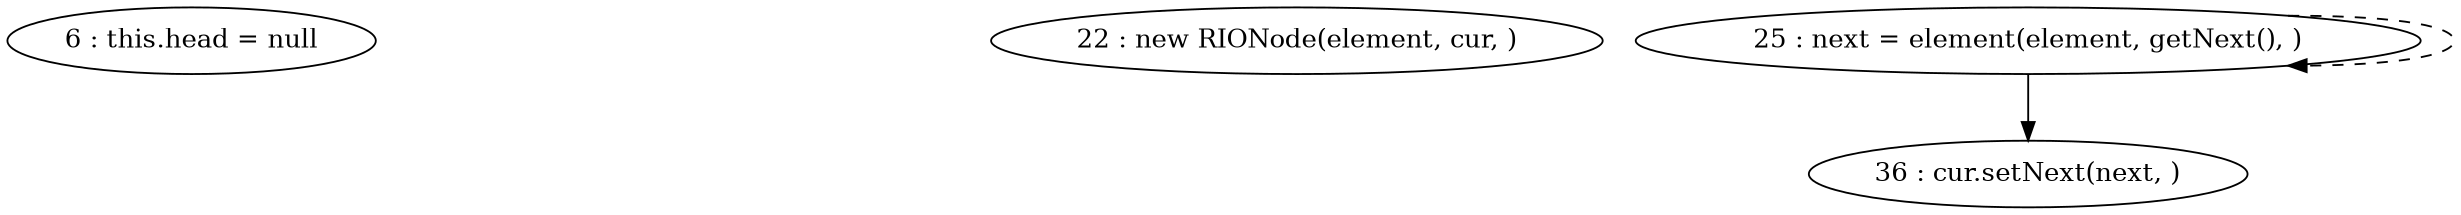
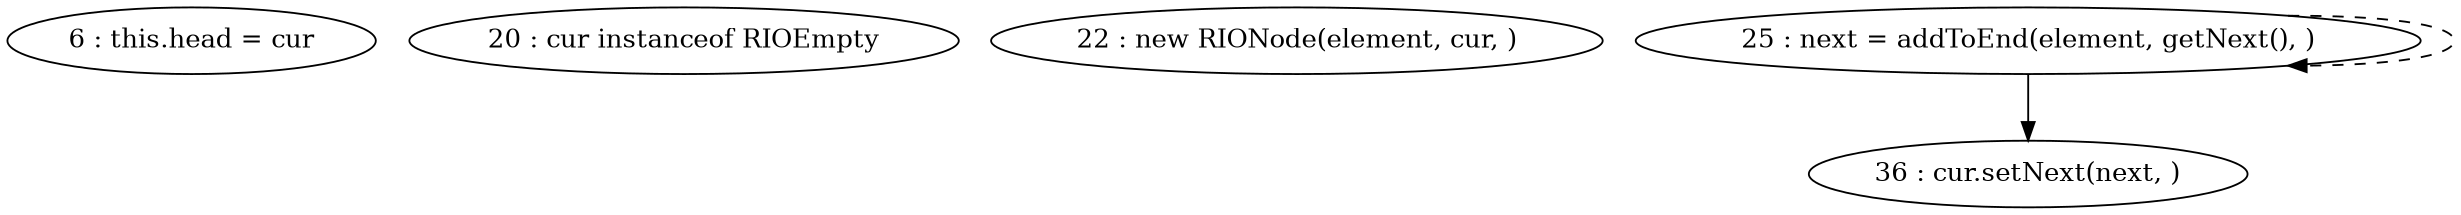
(192, 41) -> (192, 41)
none -> (684, 41)
(2028, 41) -> (2028, 41)
